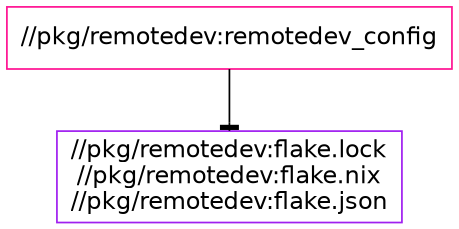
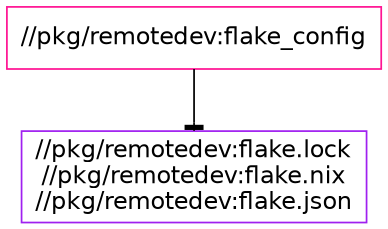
(229, 38) -> (194, 38)
